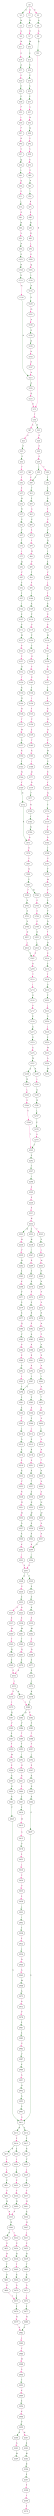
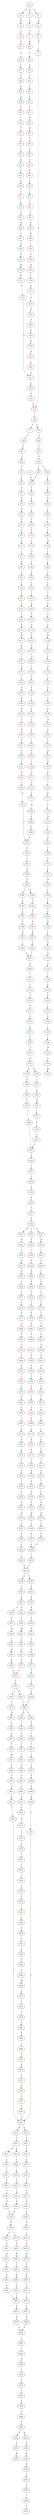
(41, 1344) -> none
(27, 1386) -> (41, 1386)
